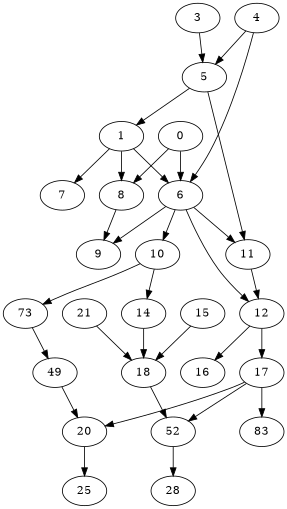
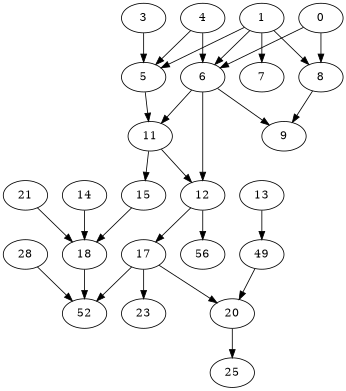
(166, 104) -> (208, 45)
none -> (147, 162)
(158, 254) -> none
(25, 314) -> (262, 195)
(203, 373) -> (203, 254)
(262, 432) -> (144, 314)
(173, 457) -> (52, 281)
